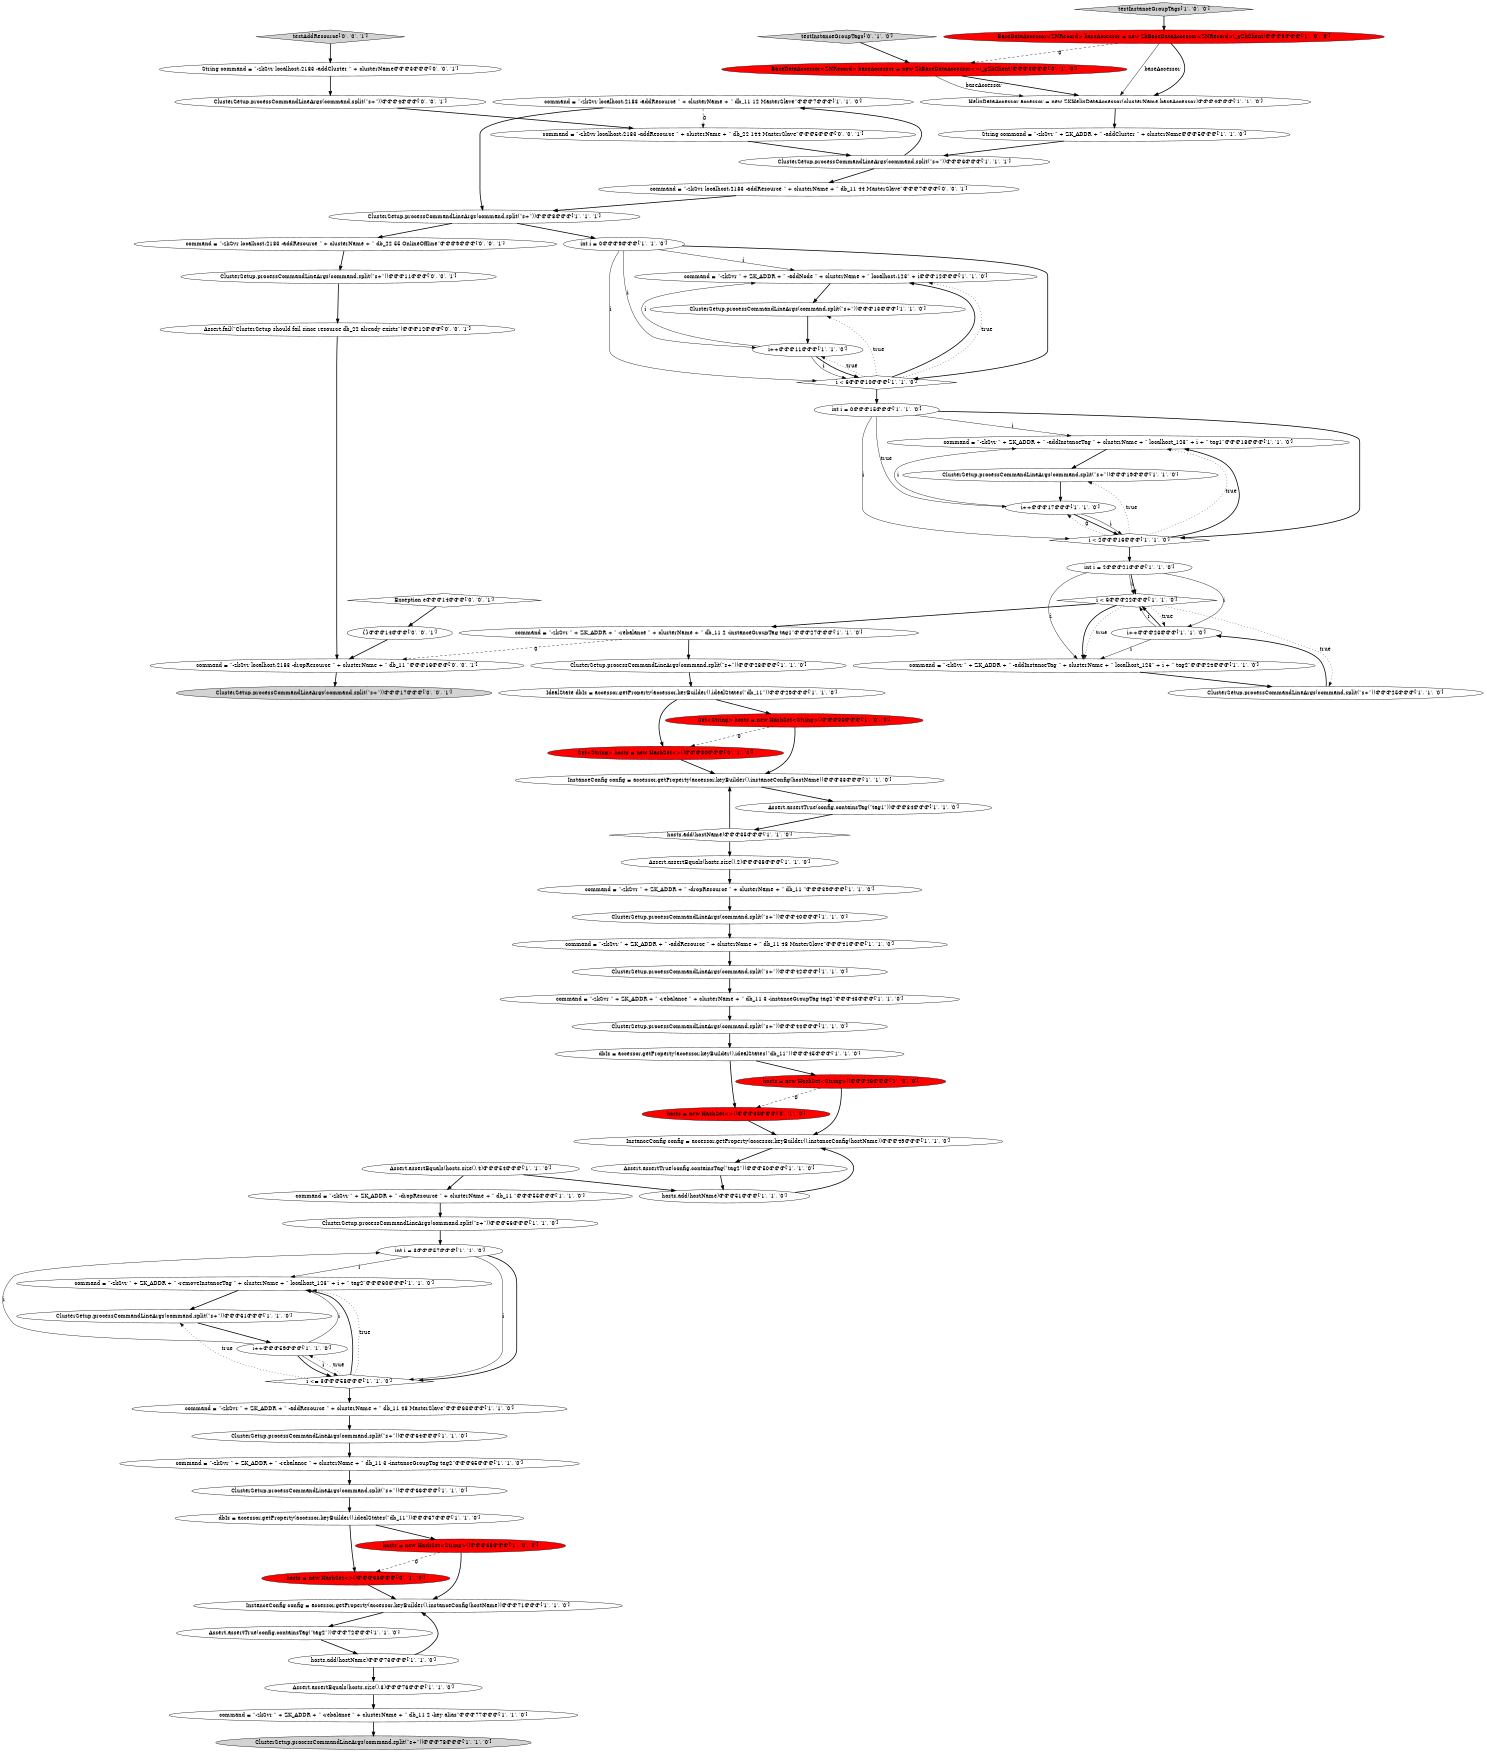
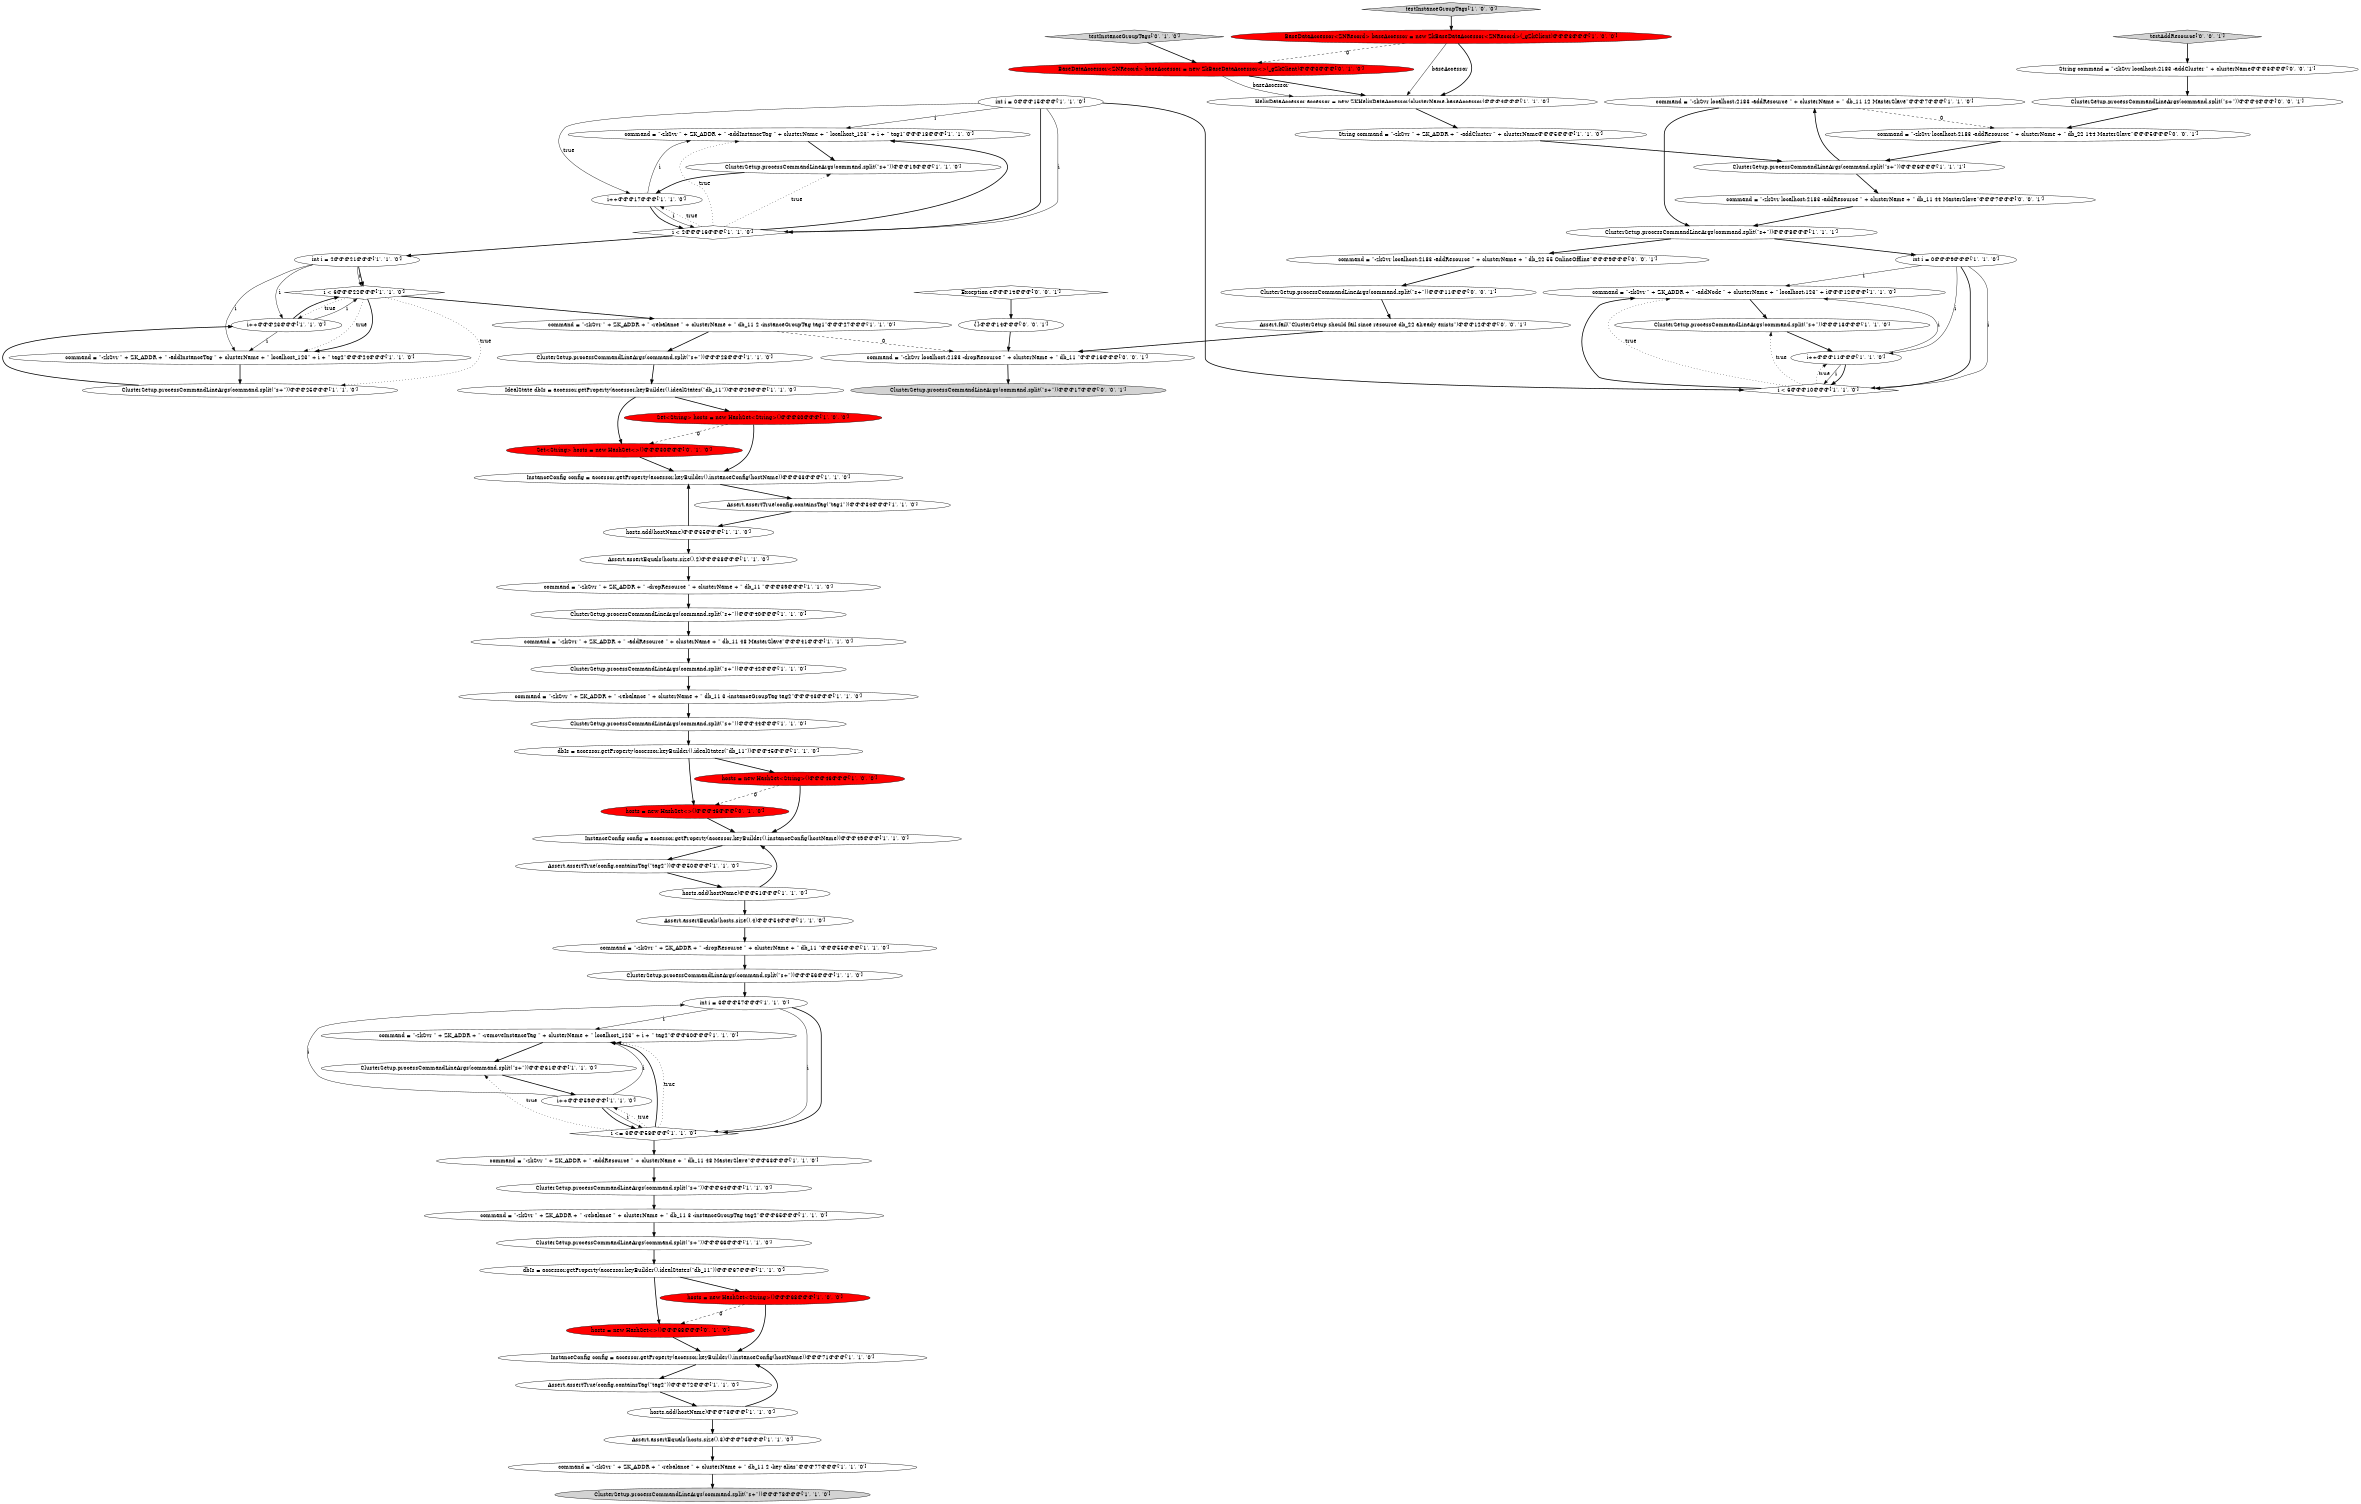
(877, 394) -> (1303, 377)
(1087, 524) -> (692, 216)
(730, 835) -> (689, 532)
(597, 1183) -> (745, 905)
